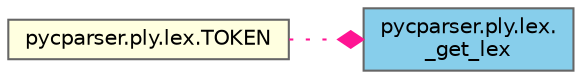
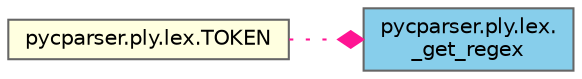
(469, 39) -> (469, 39)
